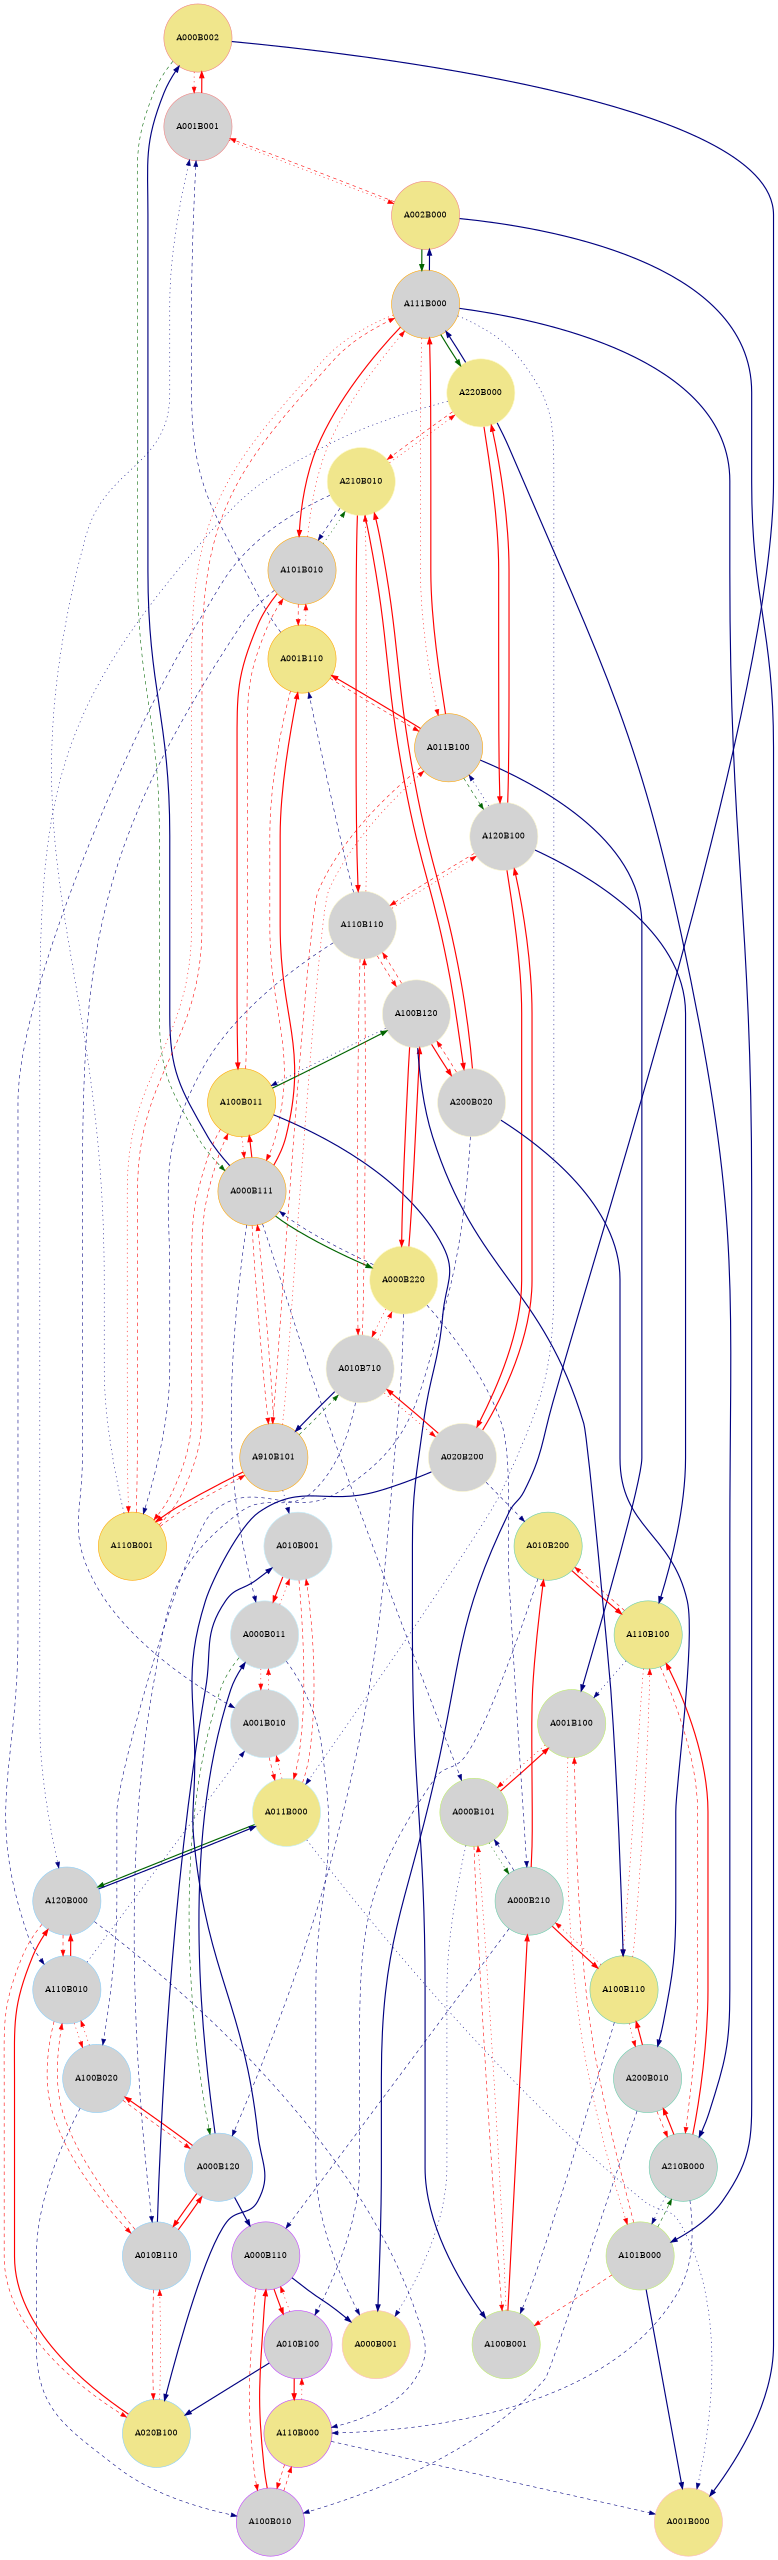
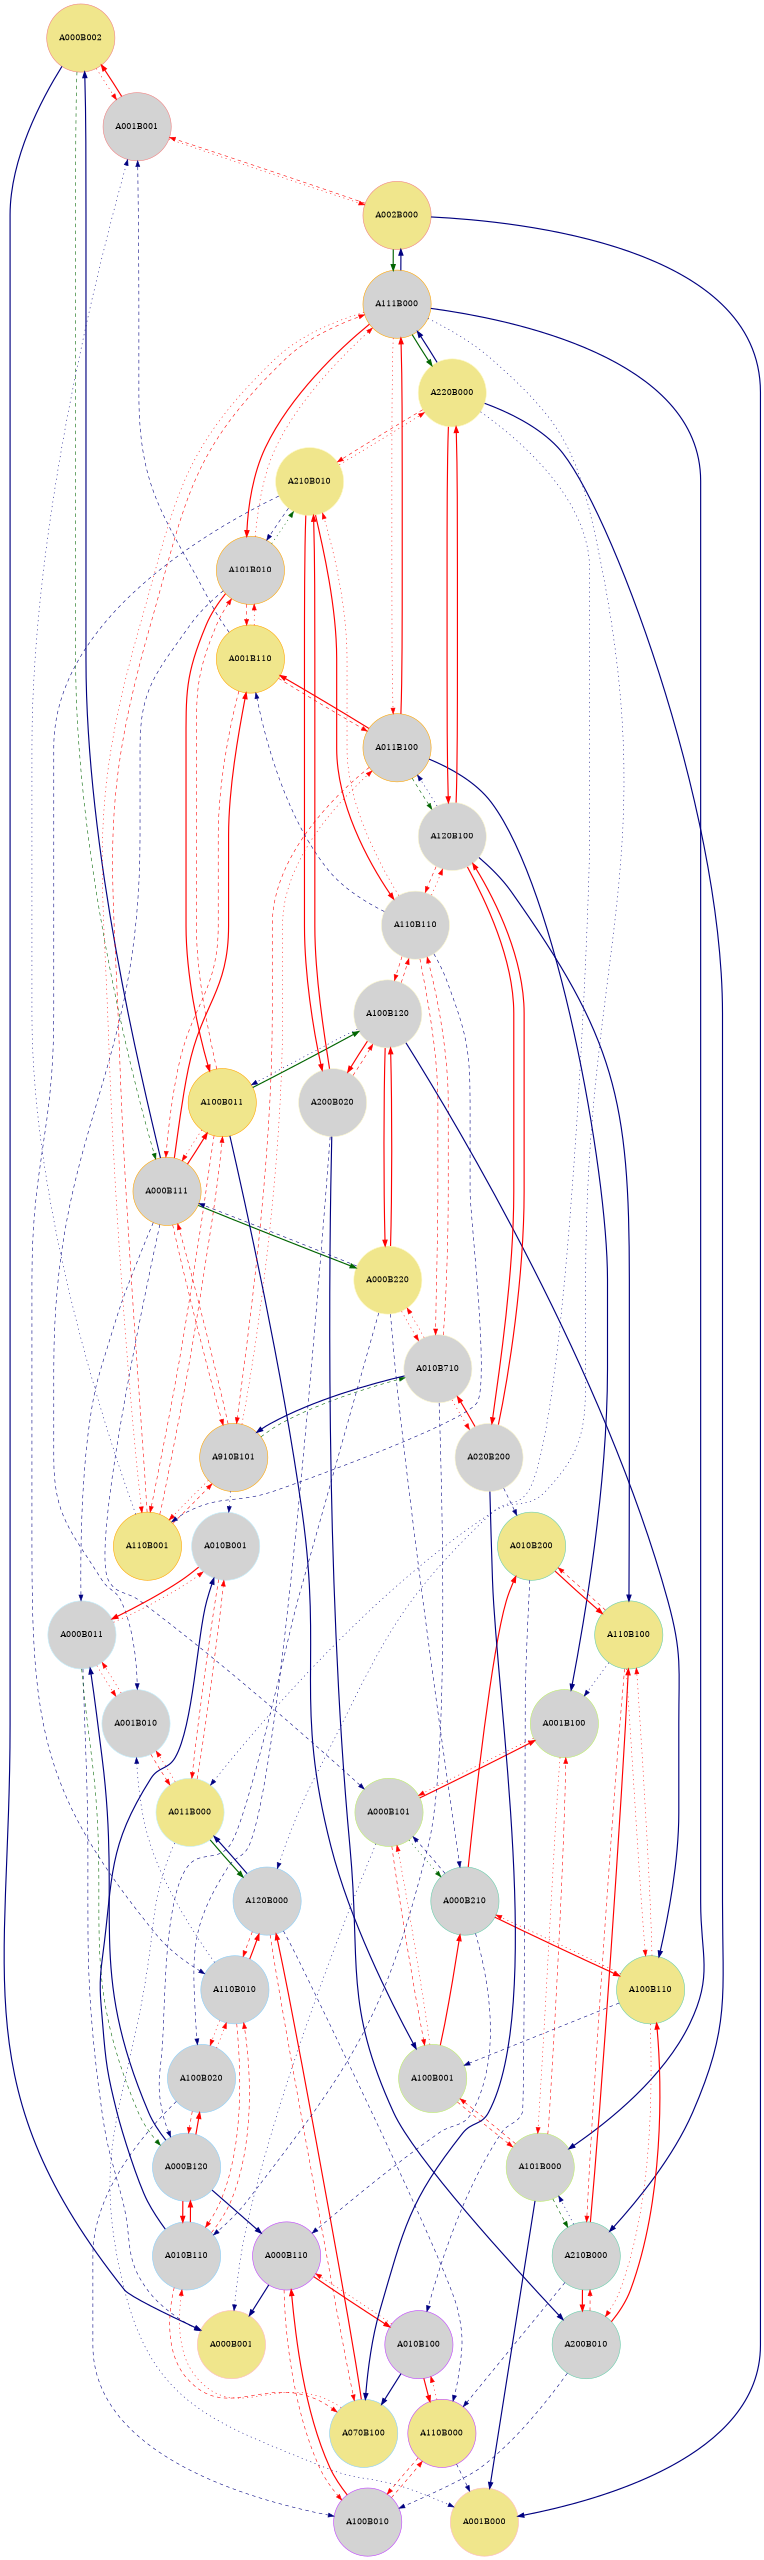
(201, 1494) -> (191, 1498)
none -> (484, 2124)
(157, 2433) -> (364, 2433)
